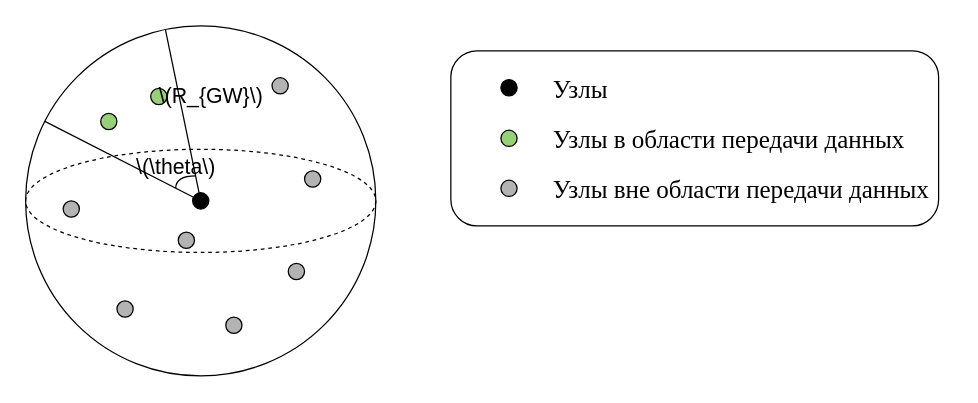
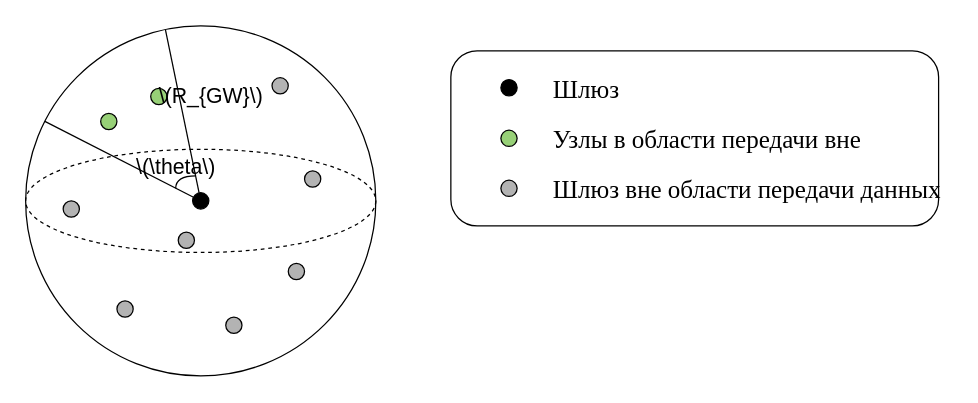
(581, 88) -> (581, 88)
(750, 138) -> (729, 138)
(701, 188) -> (701, 188)
